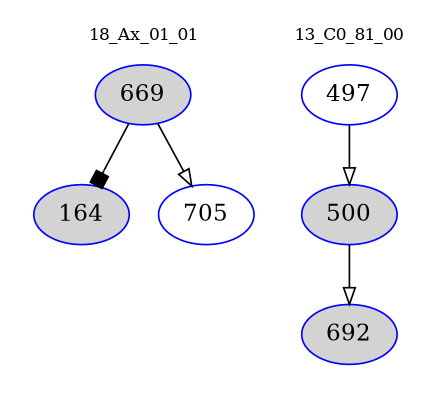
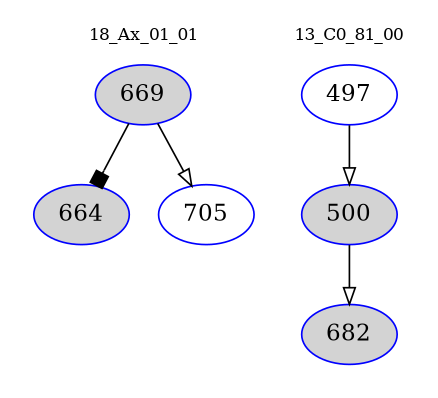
(82, 215) -> (82, 215)
(349, 334) -> (349, 334)
